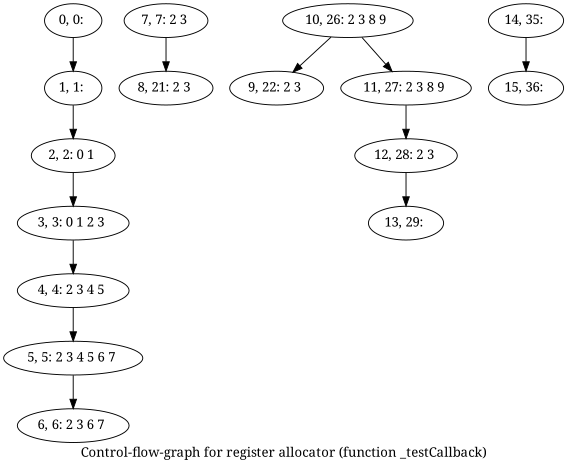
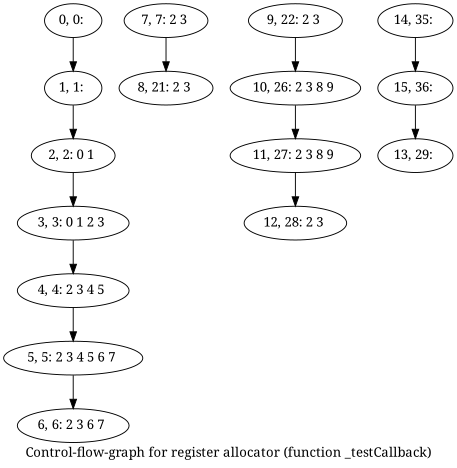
(315, 51) -> (295, 50)
(406, 185) -> (415, 117)
